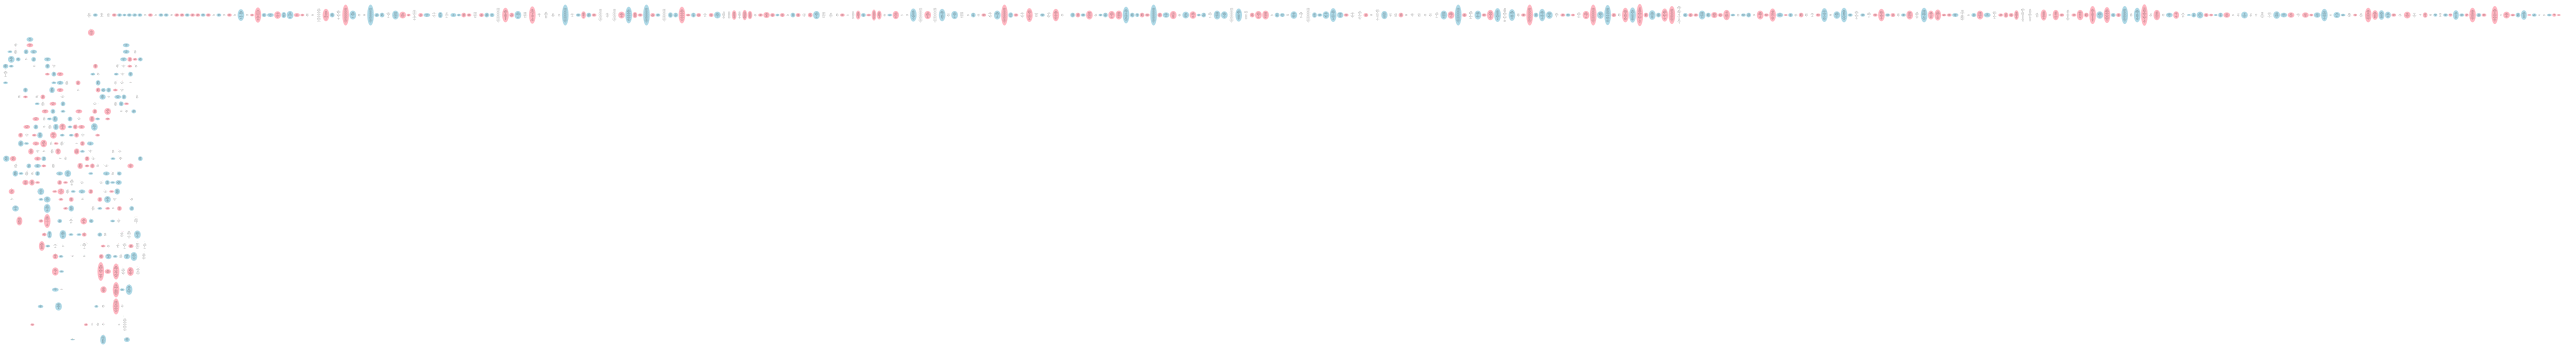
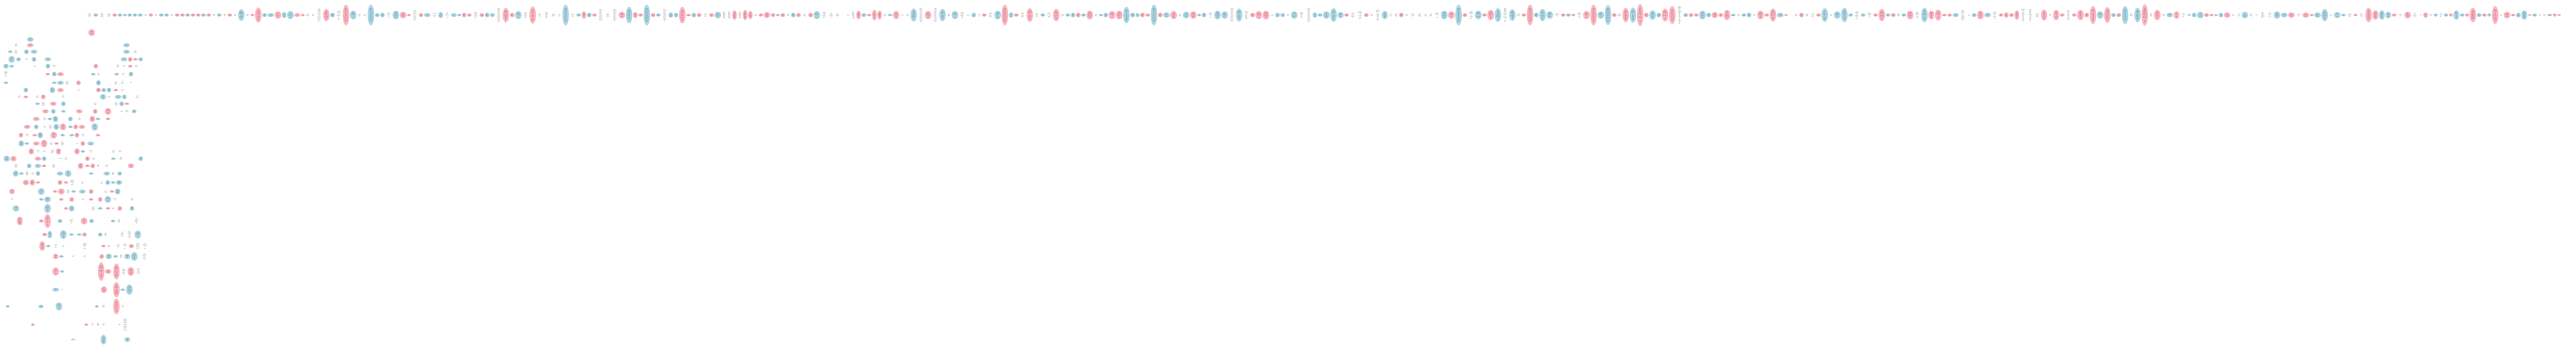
(842, 15) -> none
none -> (1068, 15)
(1791, 15) -> none
none -> (2489, 15)
none -> (91, 199)
none -> (8, 306)
